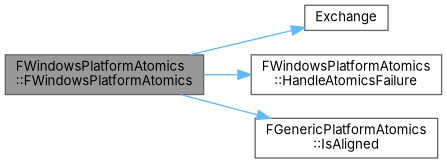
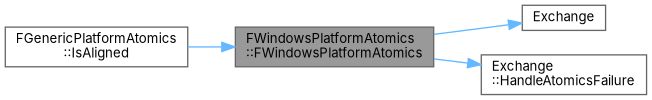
(346, 75) -> (564, 75)
(219, 105) -> (205, 47)
